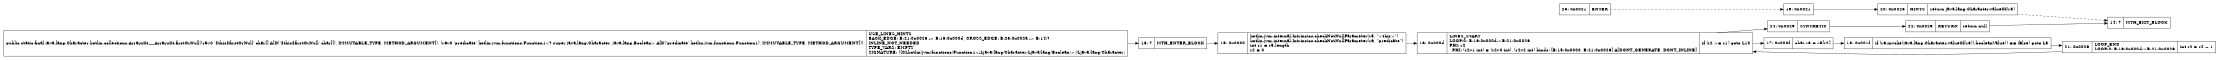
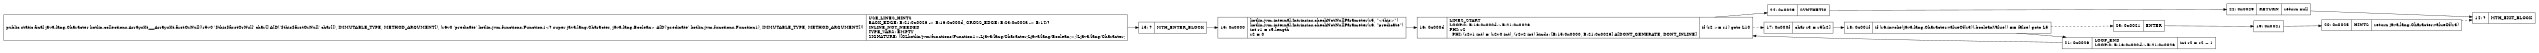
(1695, 9) -> (2208, 26)
none -> (2081, 26)
(1757, 43) -> (1757, 28)
